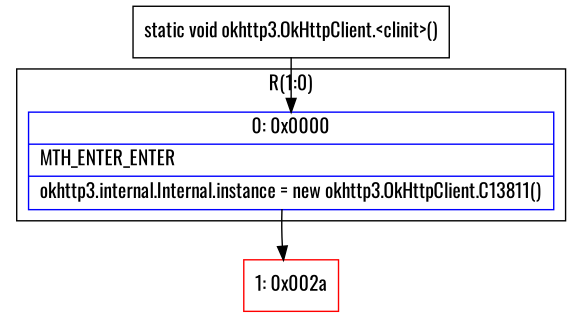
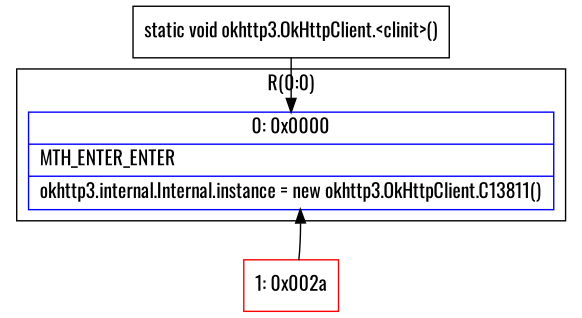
(291, 85) -> (291, 85)
(282, 229) -> (300, 242)
